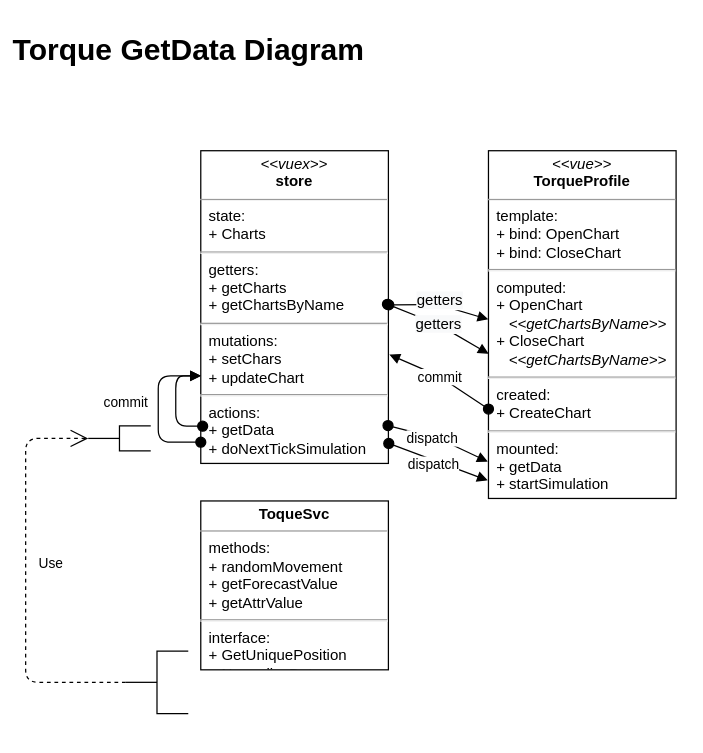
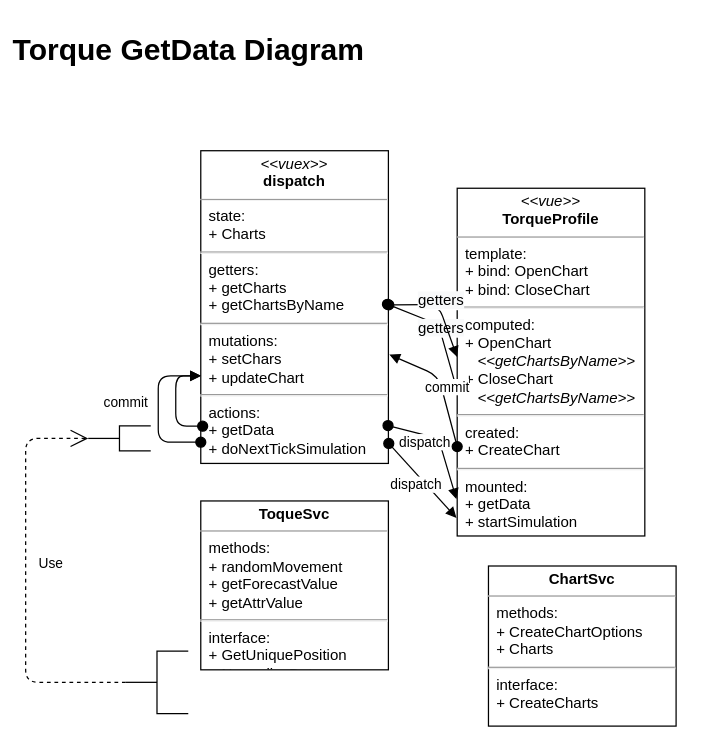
(283, 268) -> (283, 268)
(582, 324) -> (551, 362)
none -> (582, 646)
